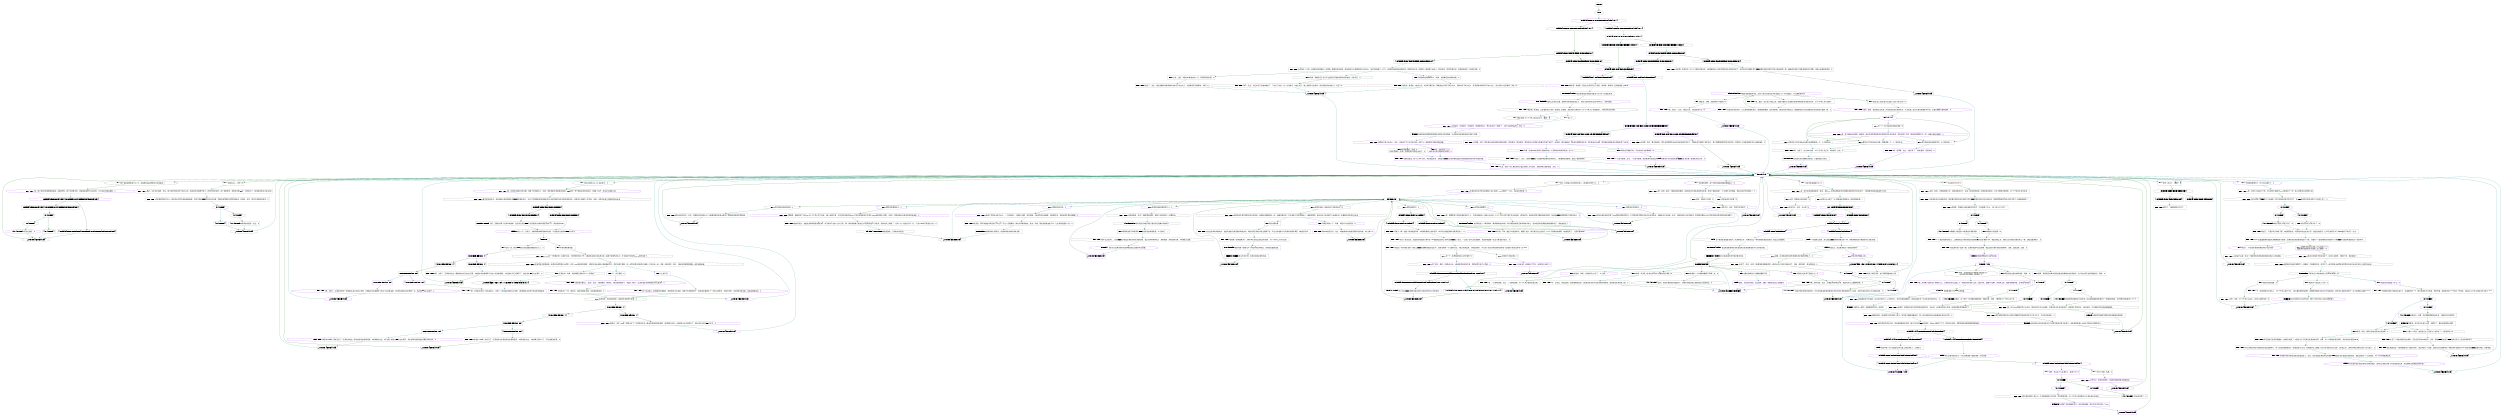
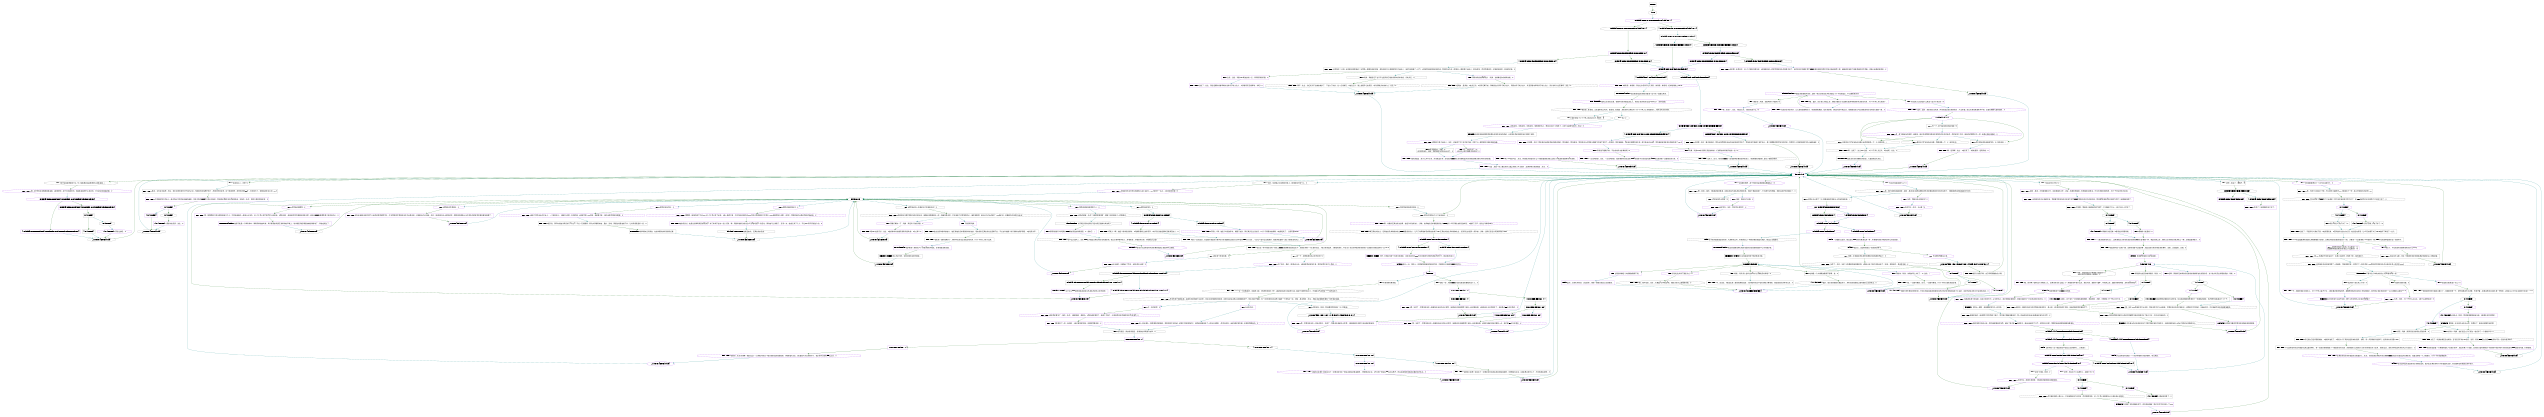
(1888, 118) -> (1942, 118)
(748, 211) -> (1420, 211)
